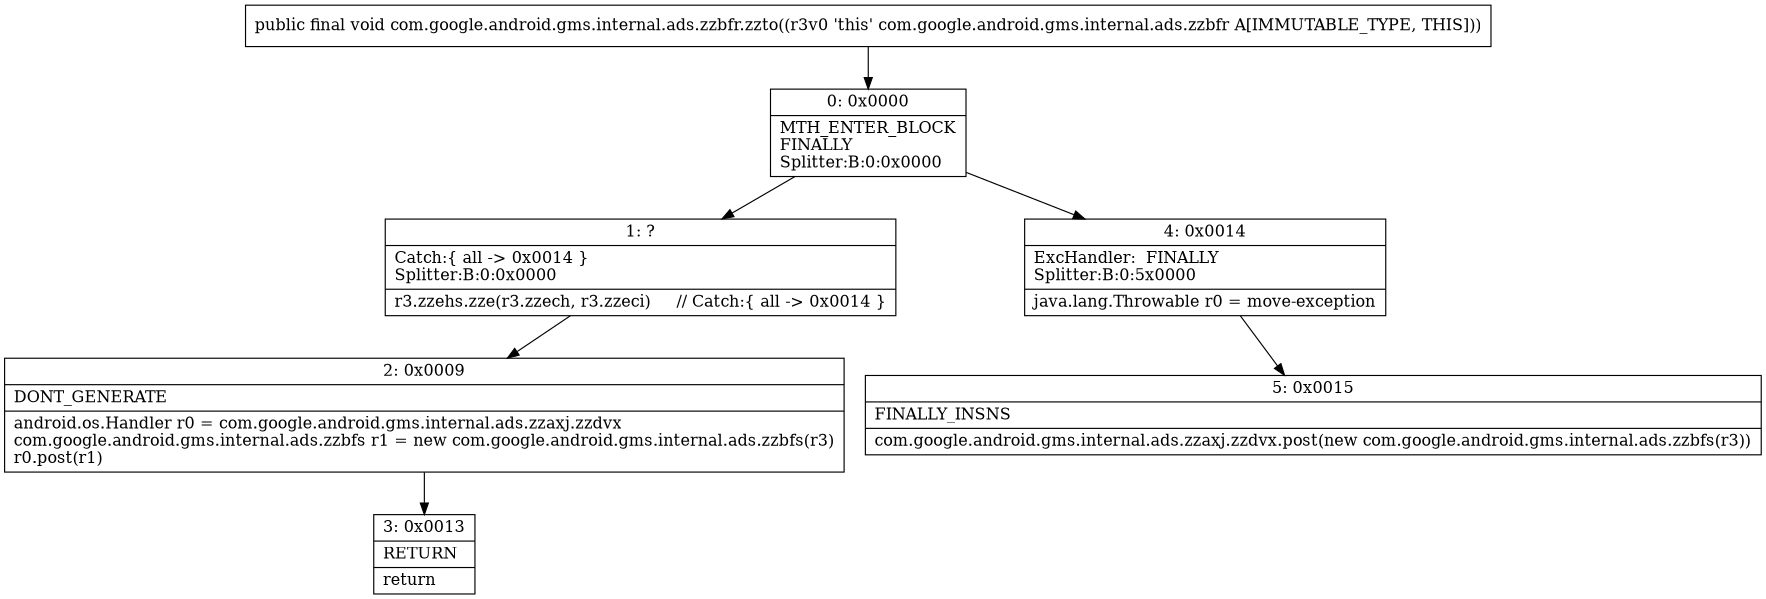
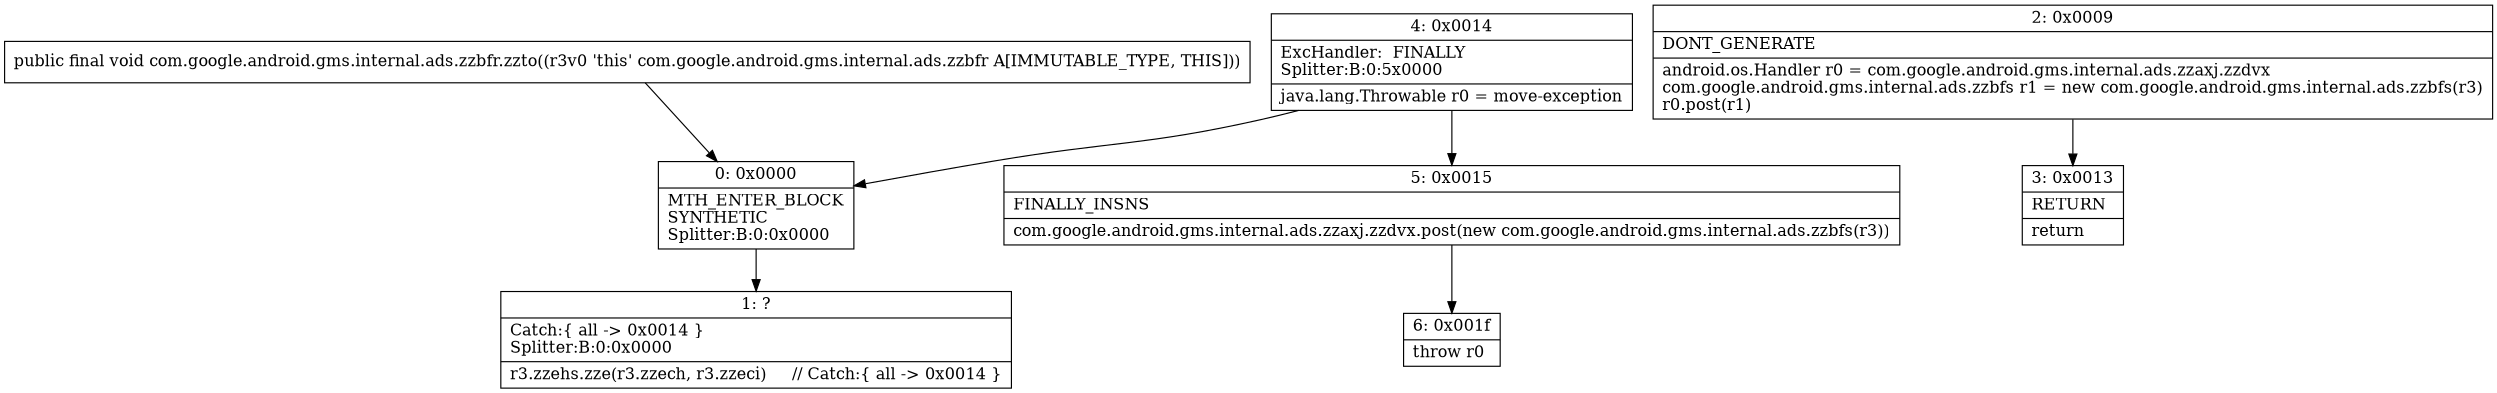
(816, 145) -> (718, 218)
(1020, 194) -> (1082, 148)
(544, 334) -> none
none -> (1452, 340)
